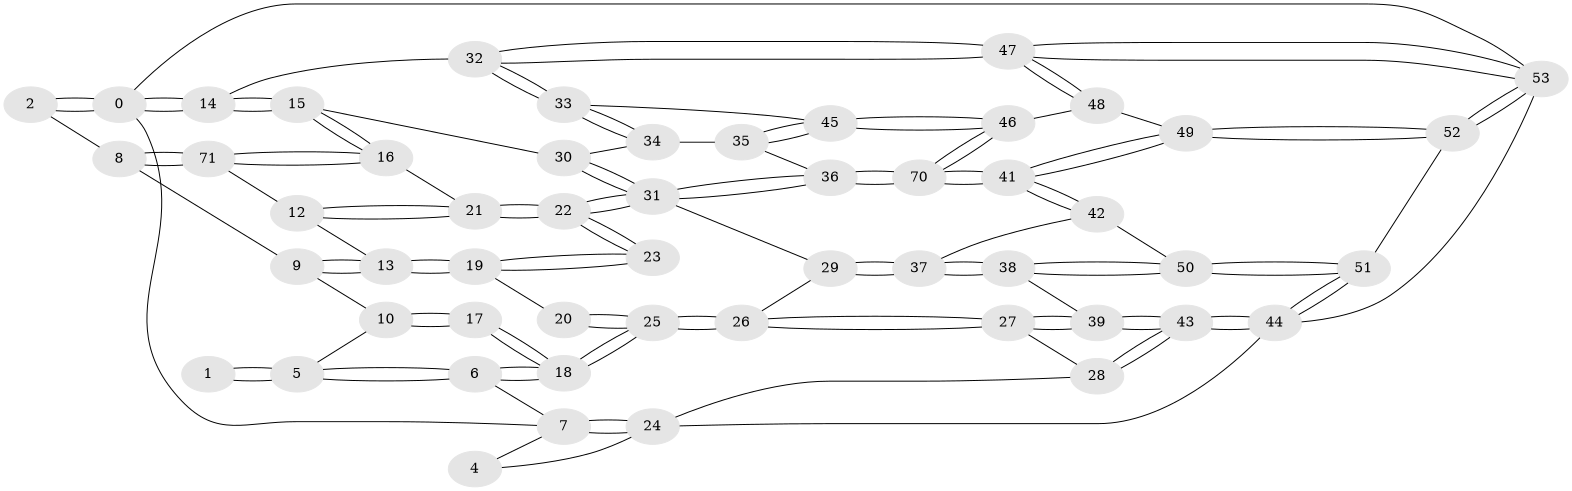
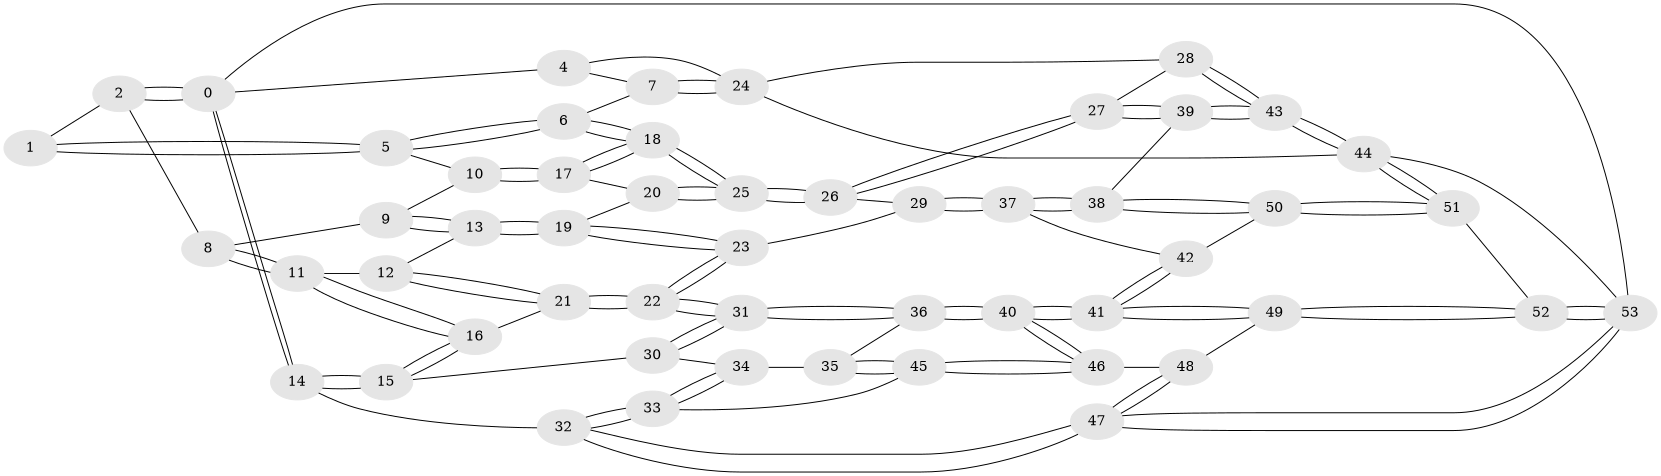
none -> (75, 121)
(208, 159) -> (297, 274)
(919, 178) -> (1008, 313)
none -> (608, 184)
(742, 233) -> (832, 230)
(208, 420) -> (386, 81)
